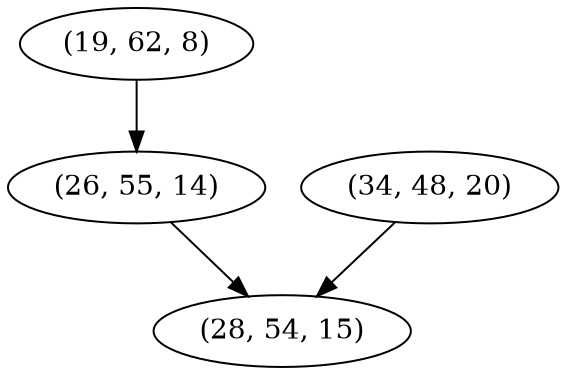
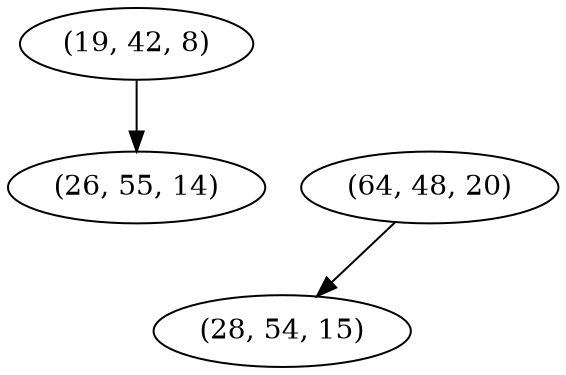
(137, 44) -> (137, 44)
(430, 187) -> (430, 187)
(202, 252) -> none
